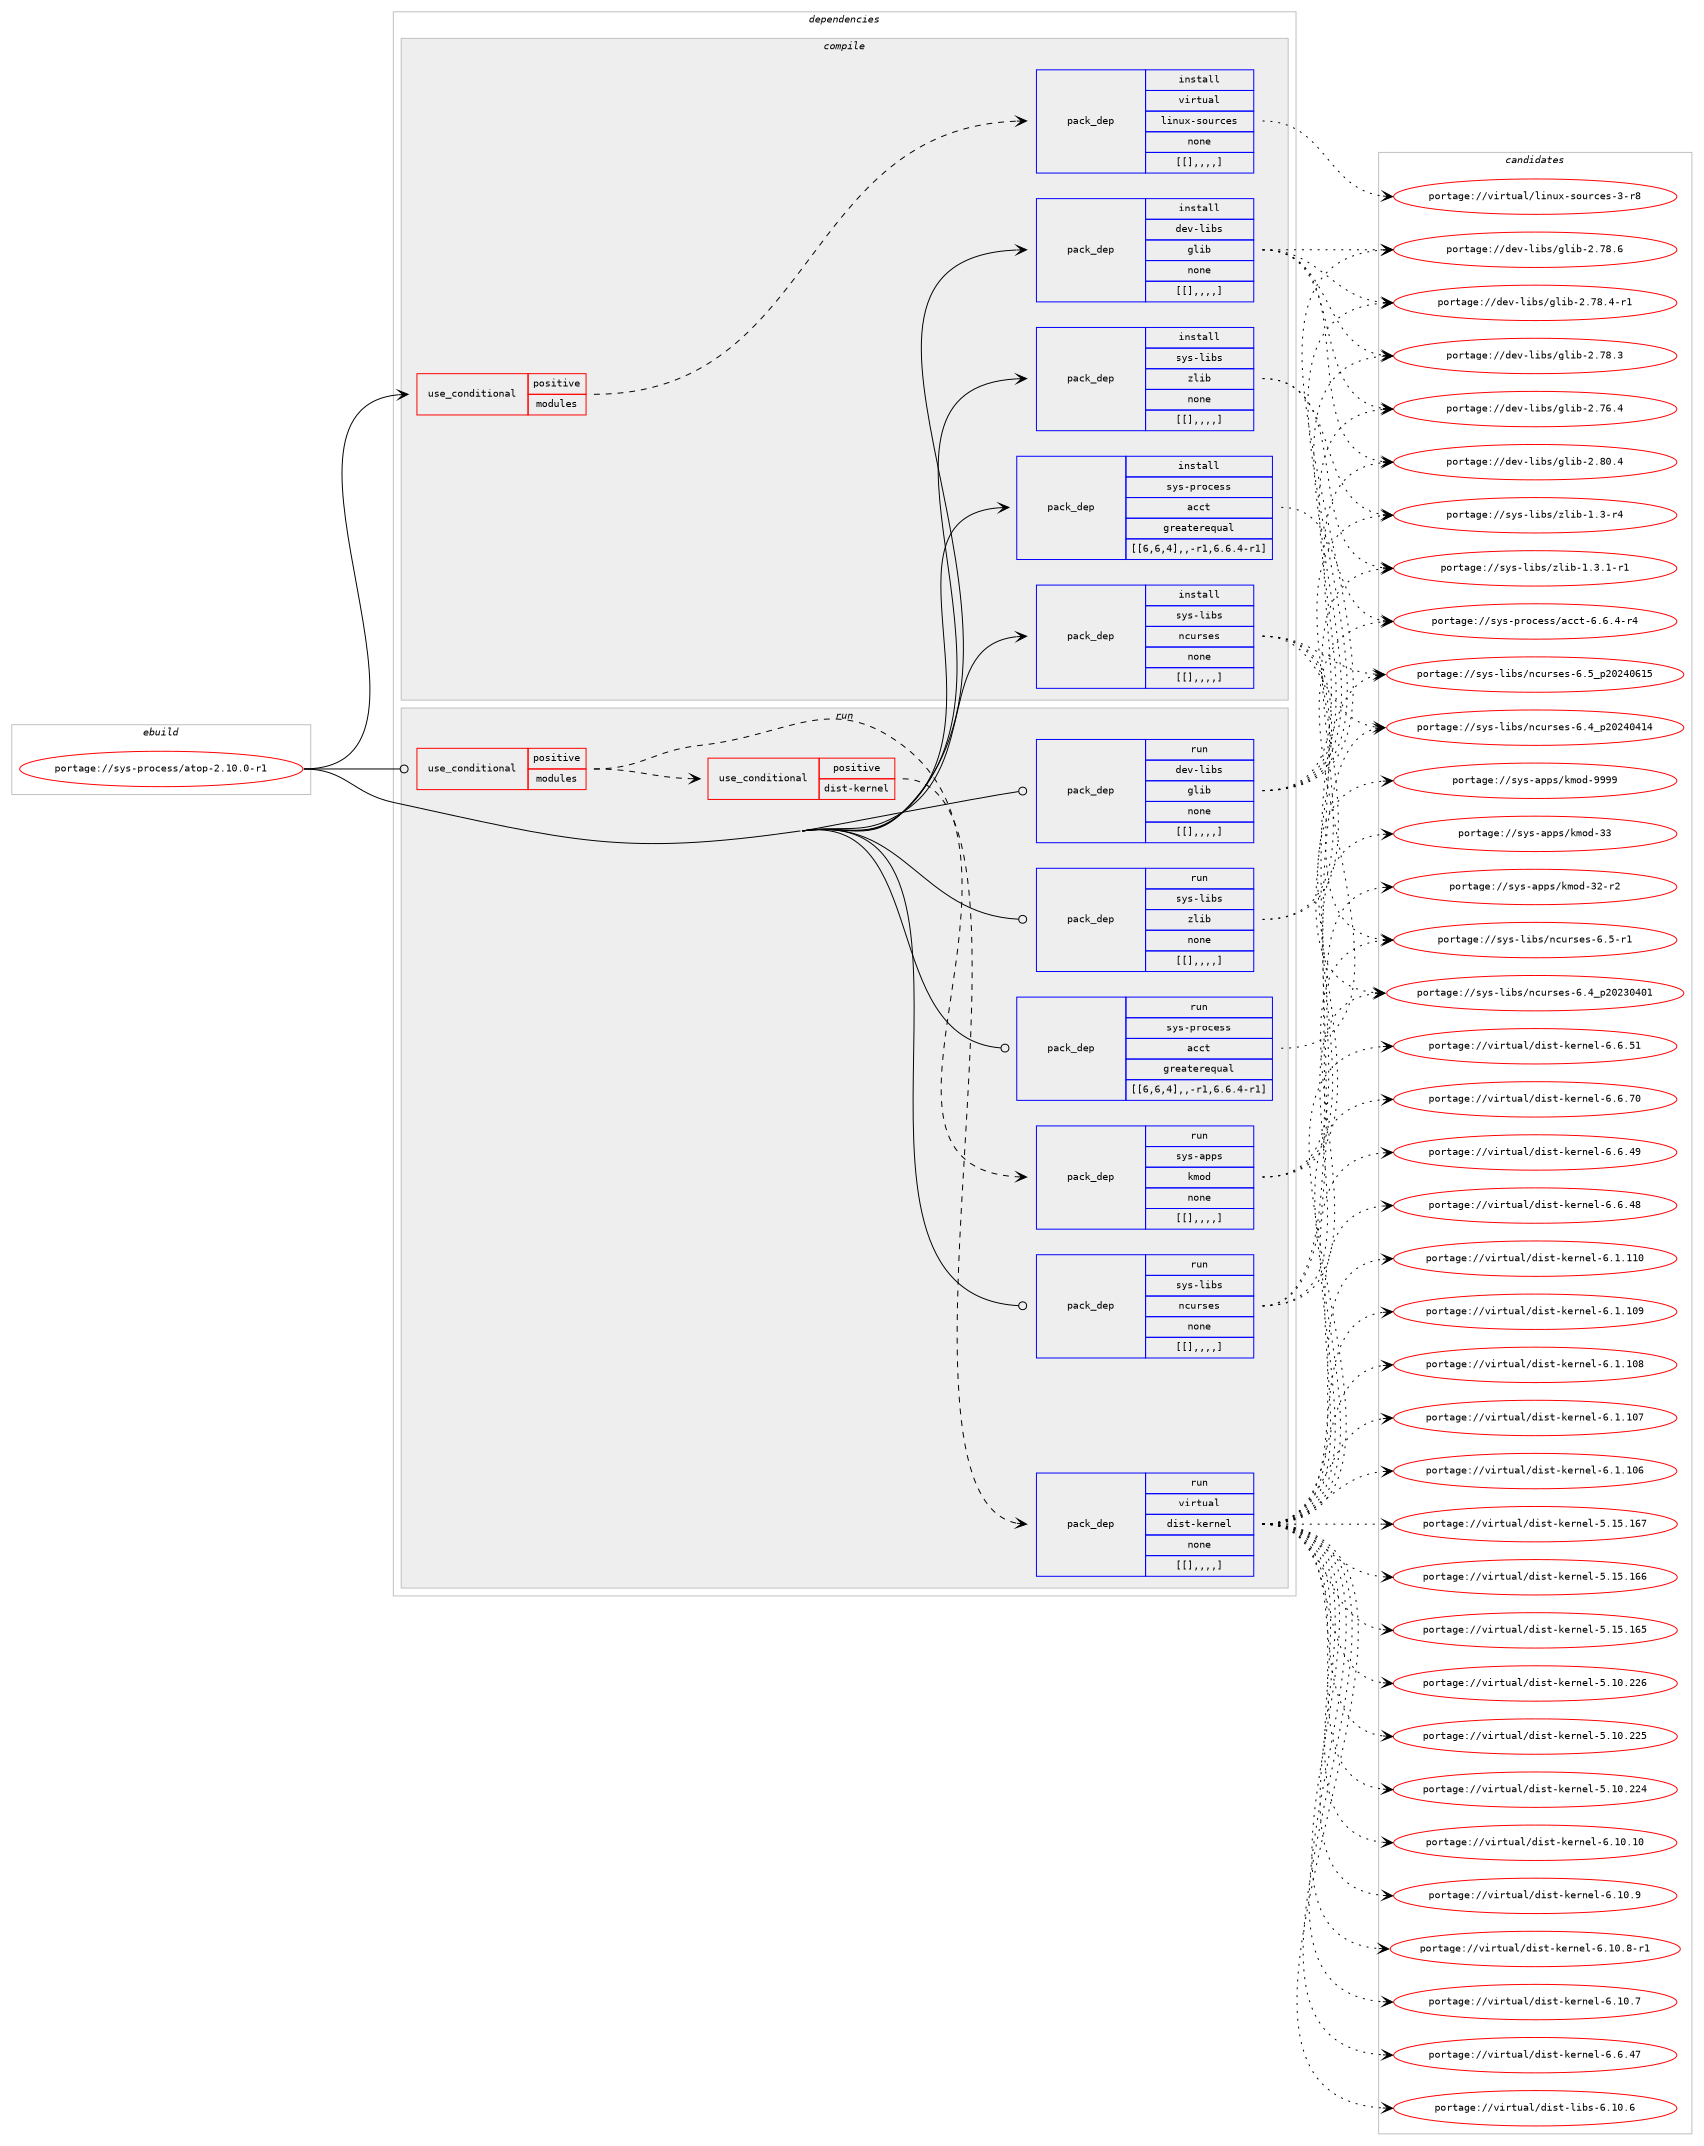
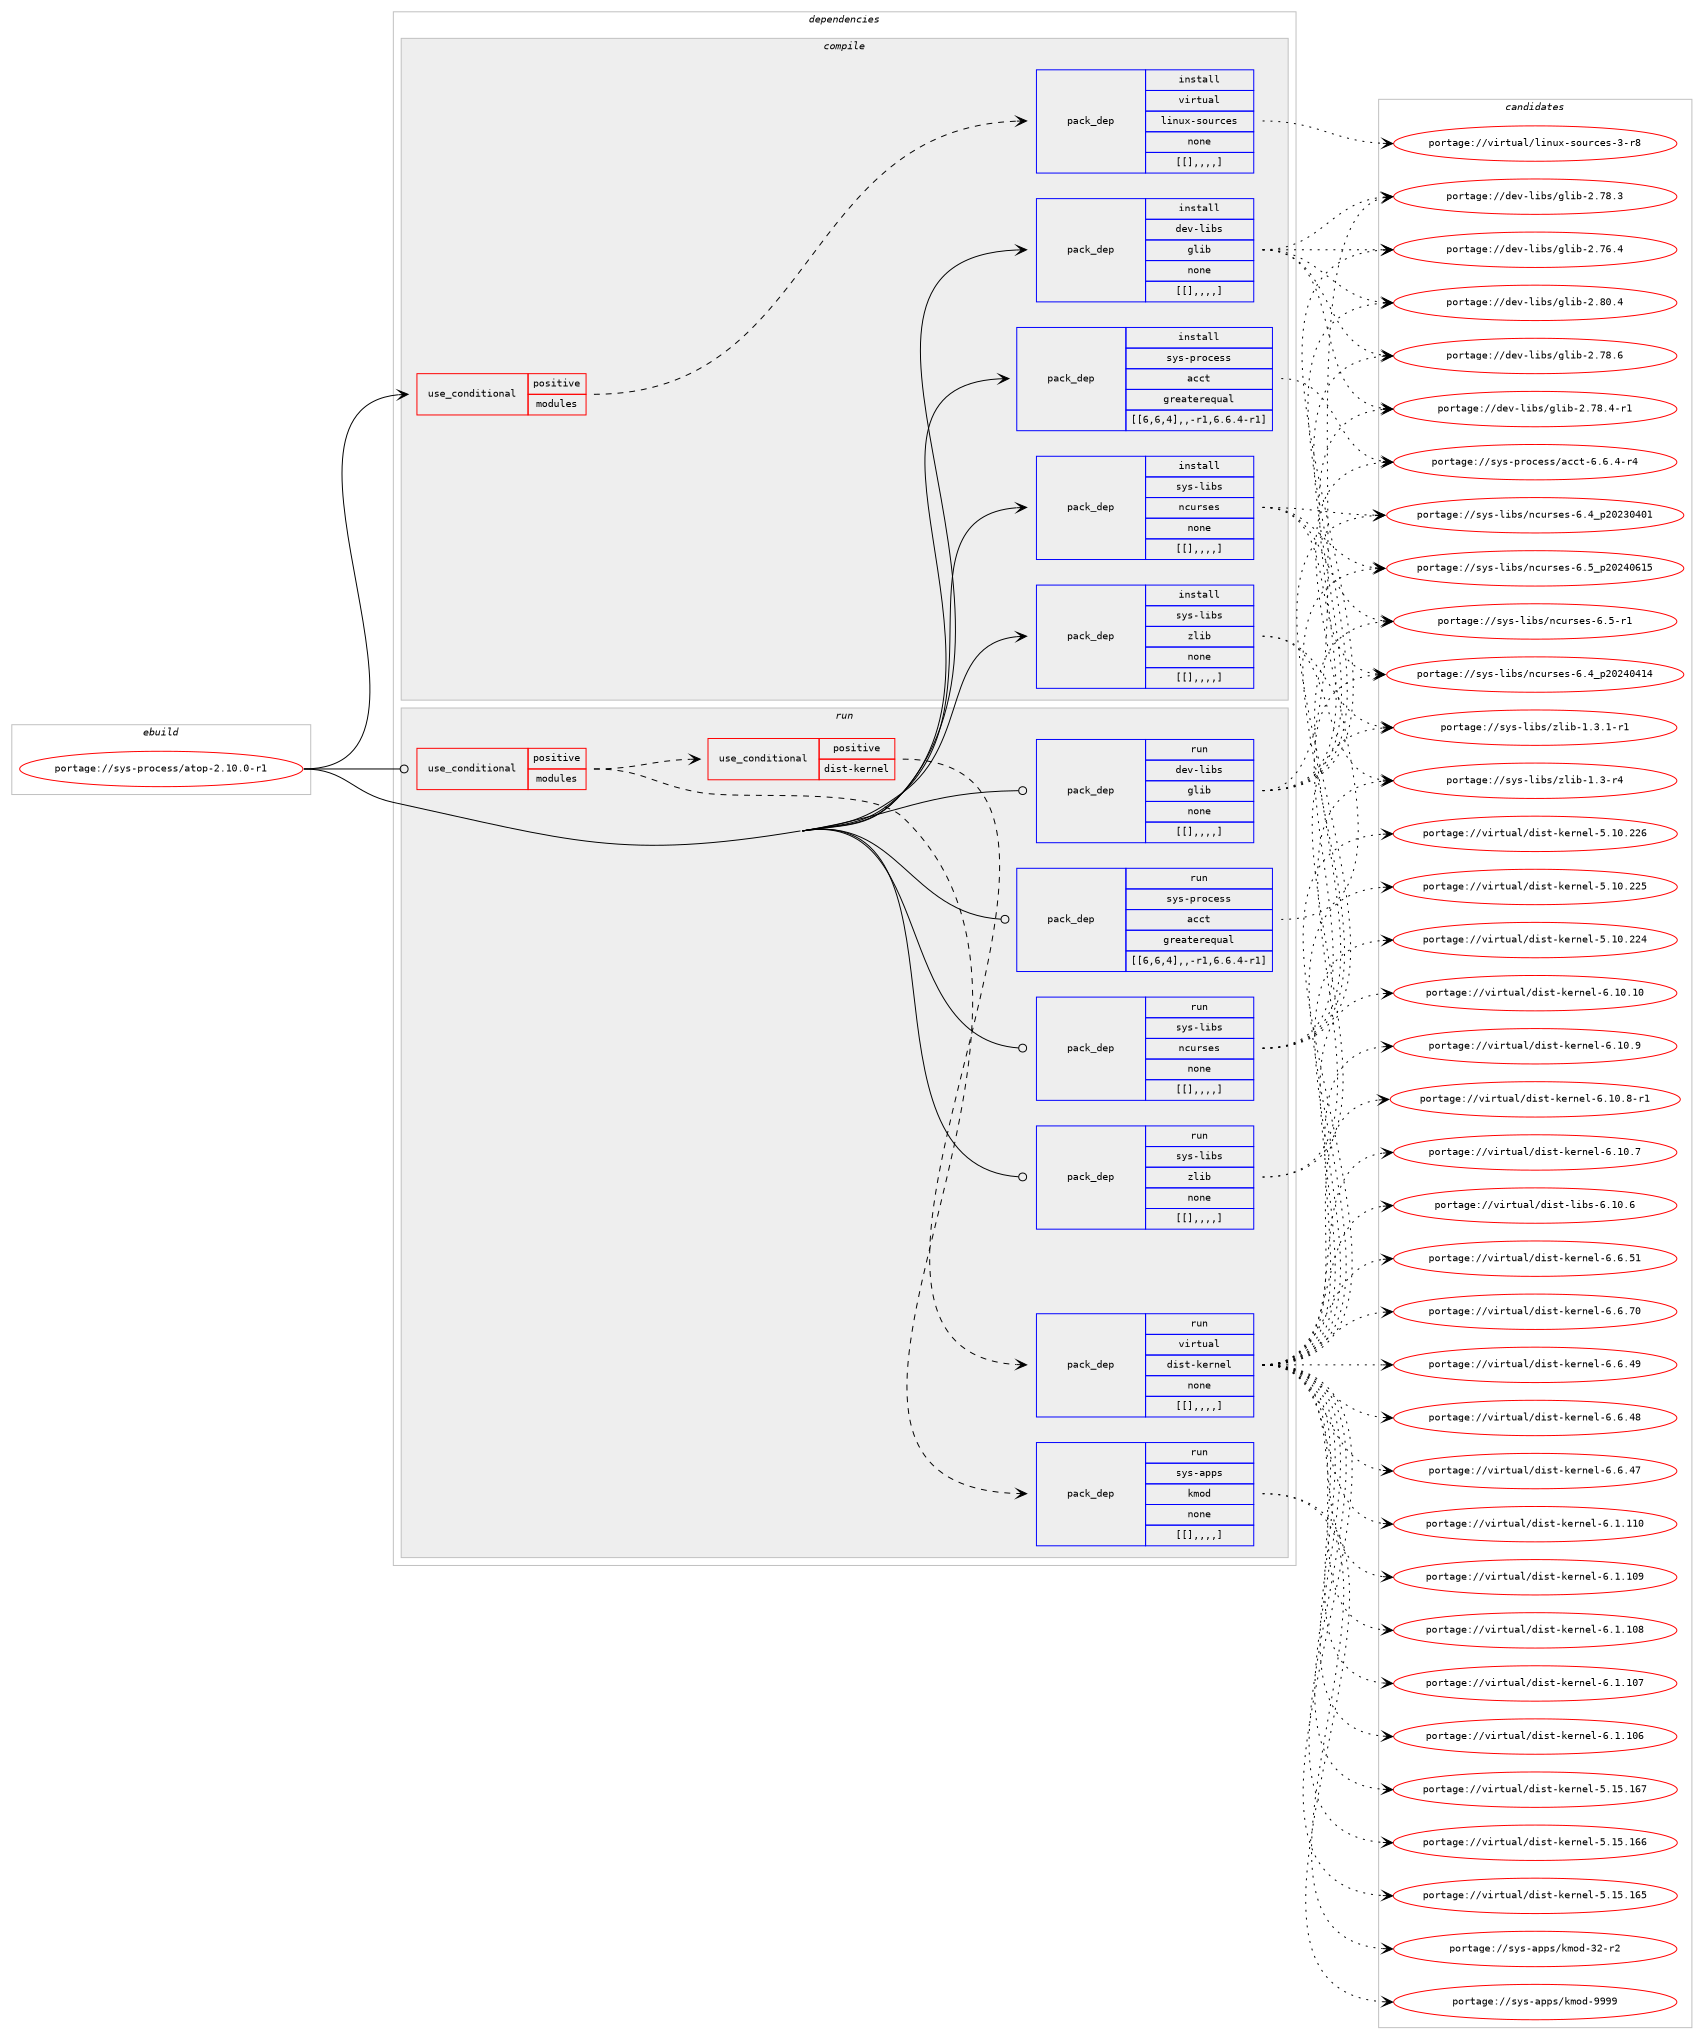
(1535, 834) -> none
